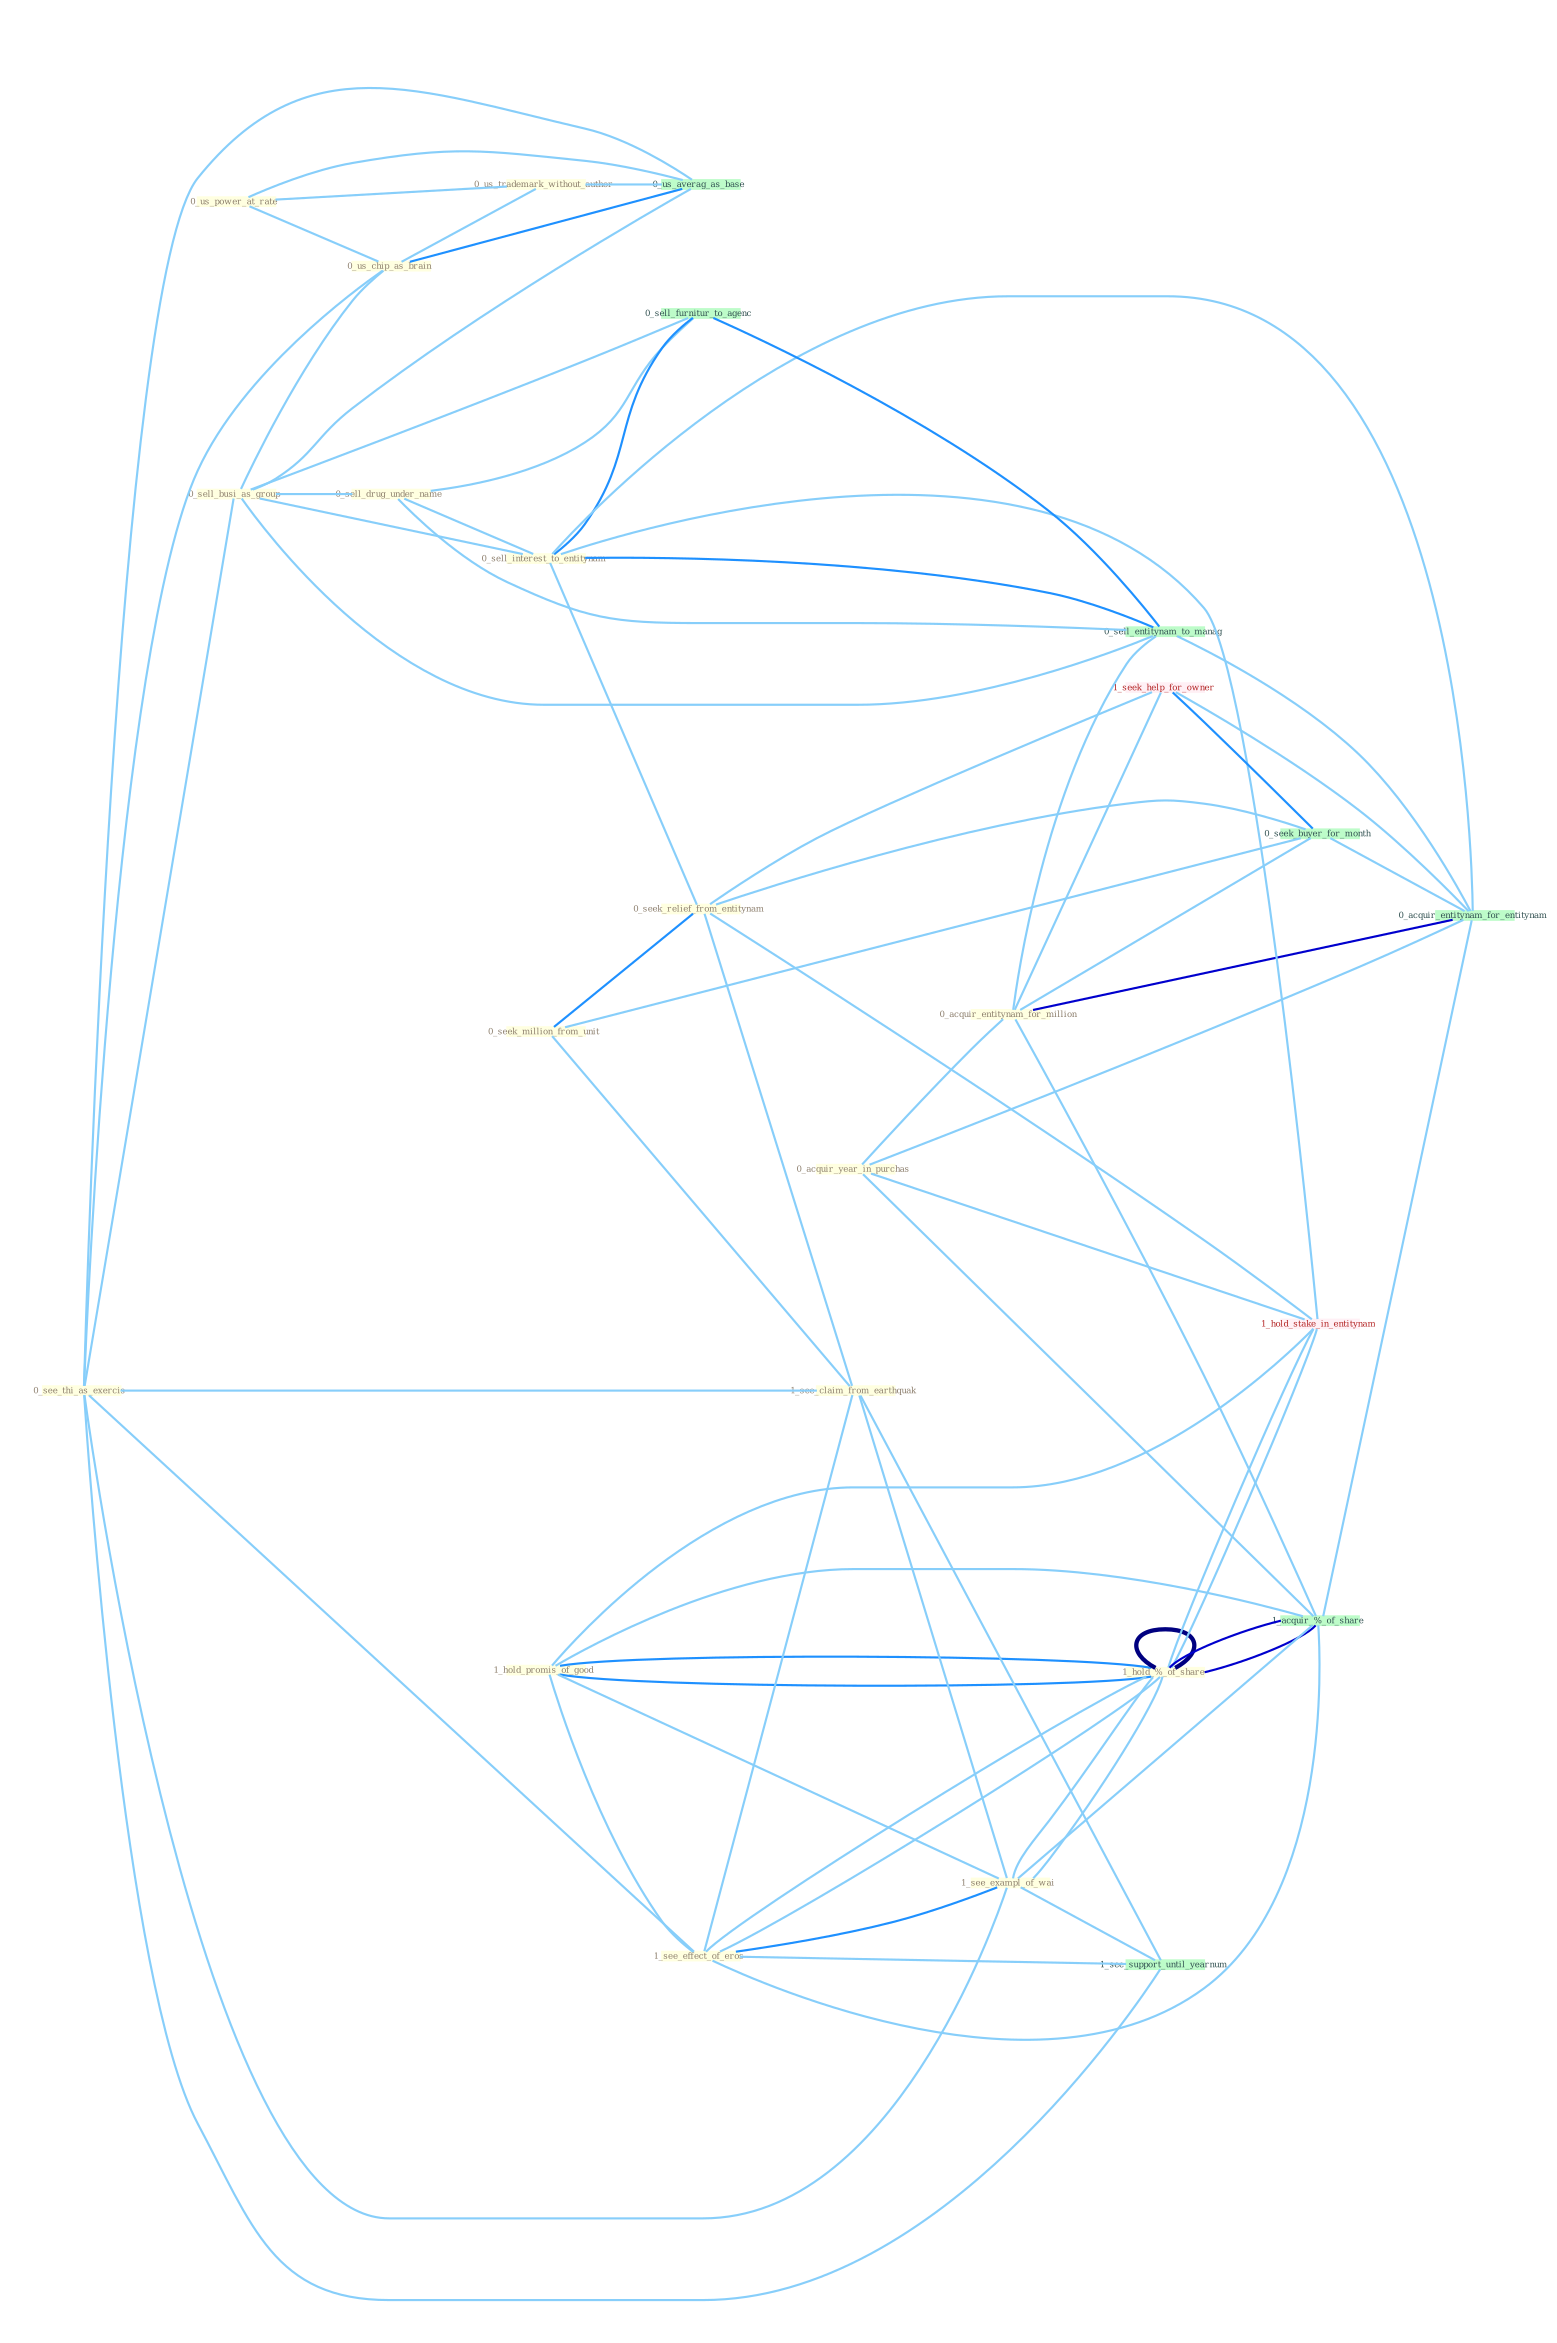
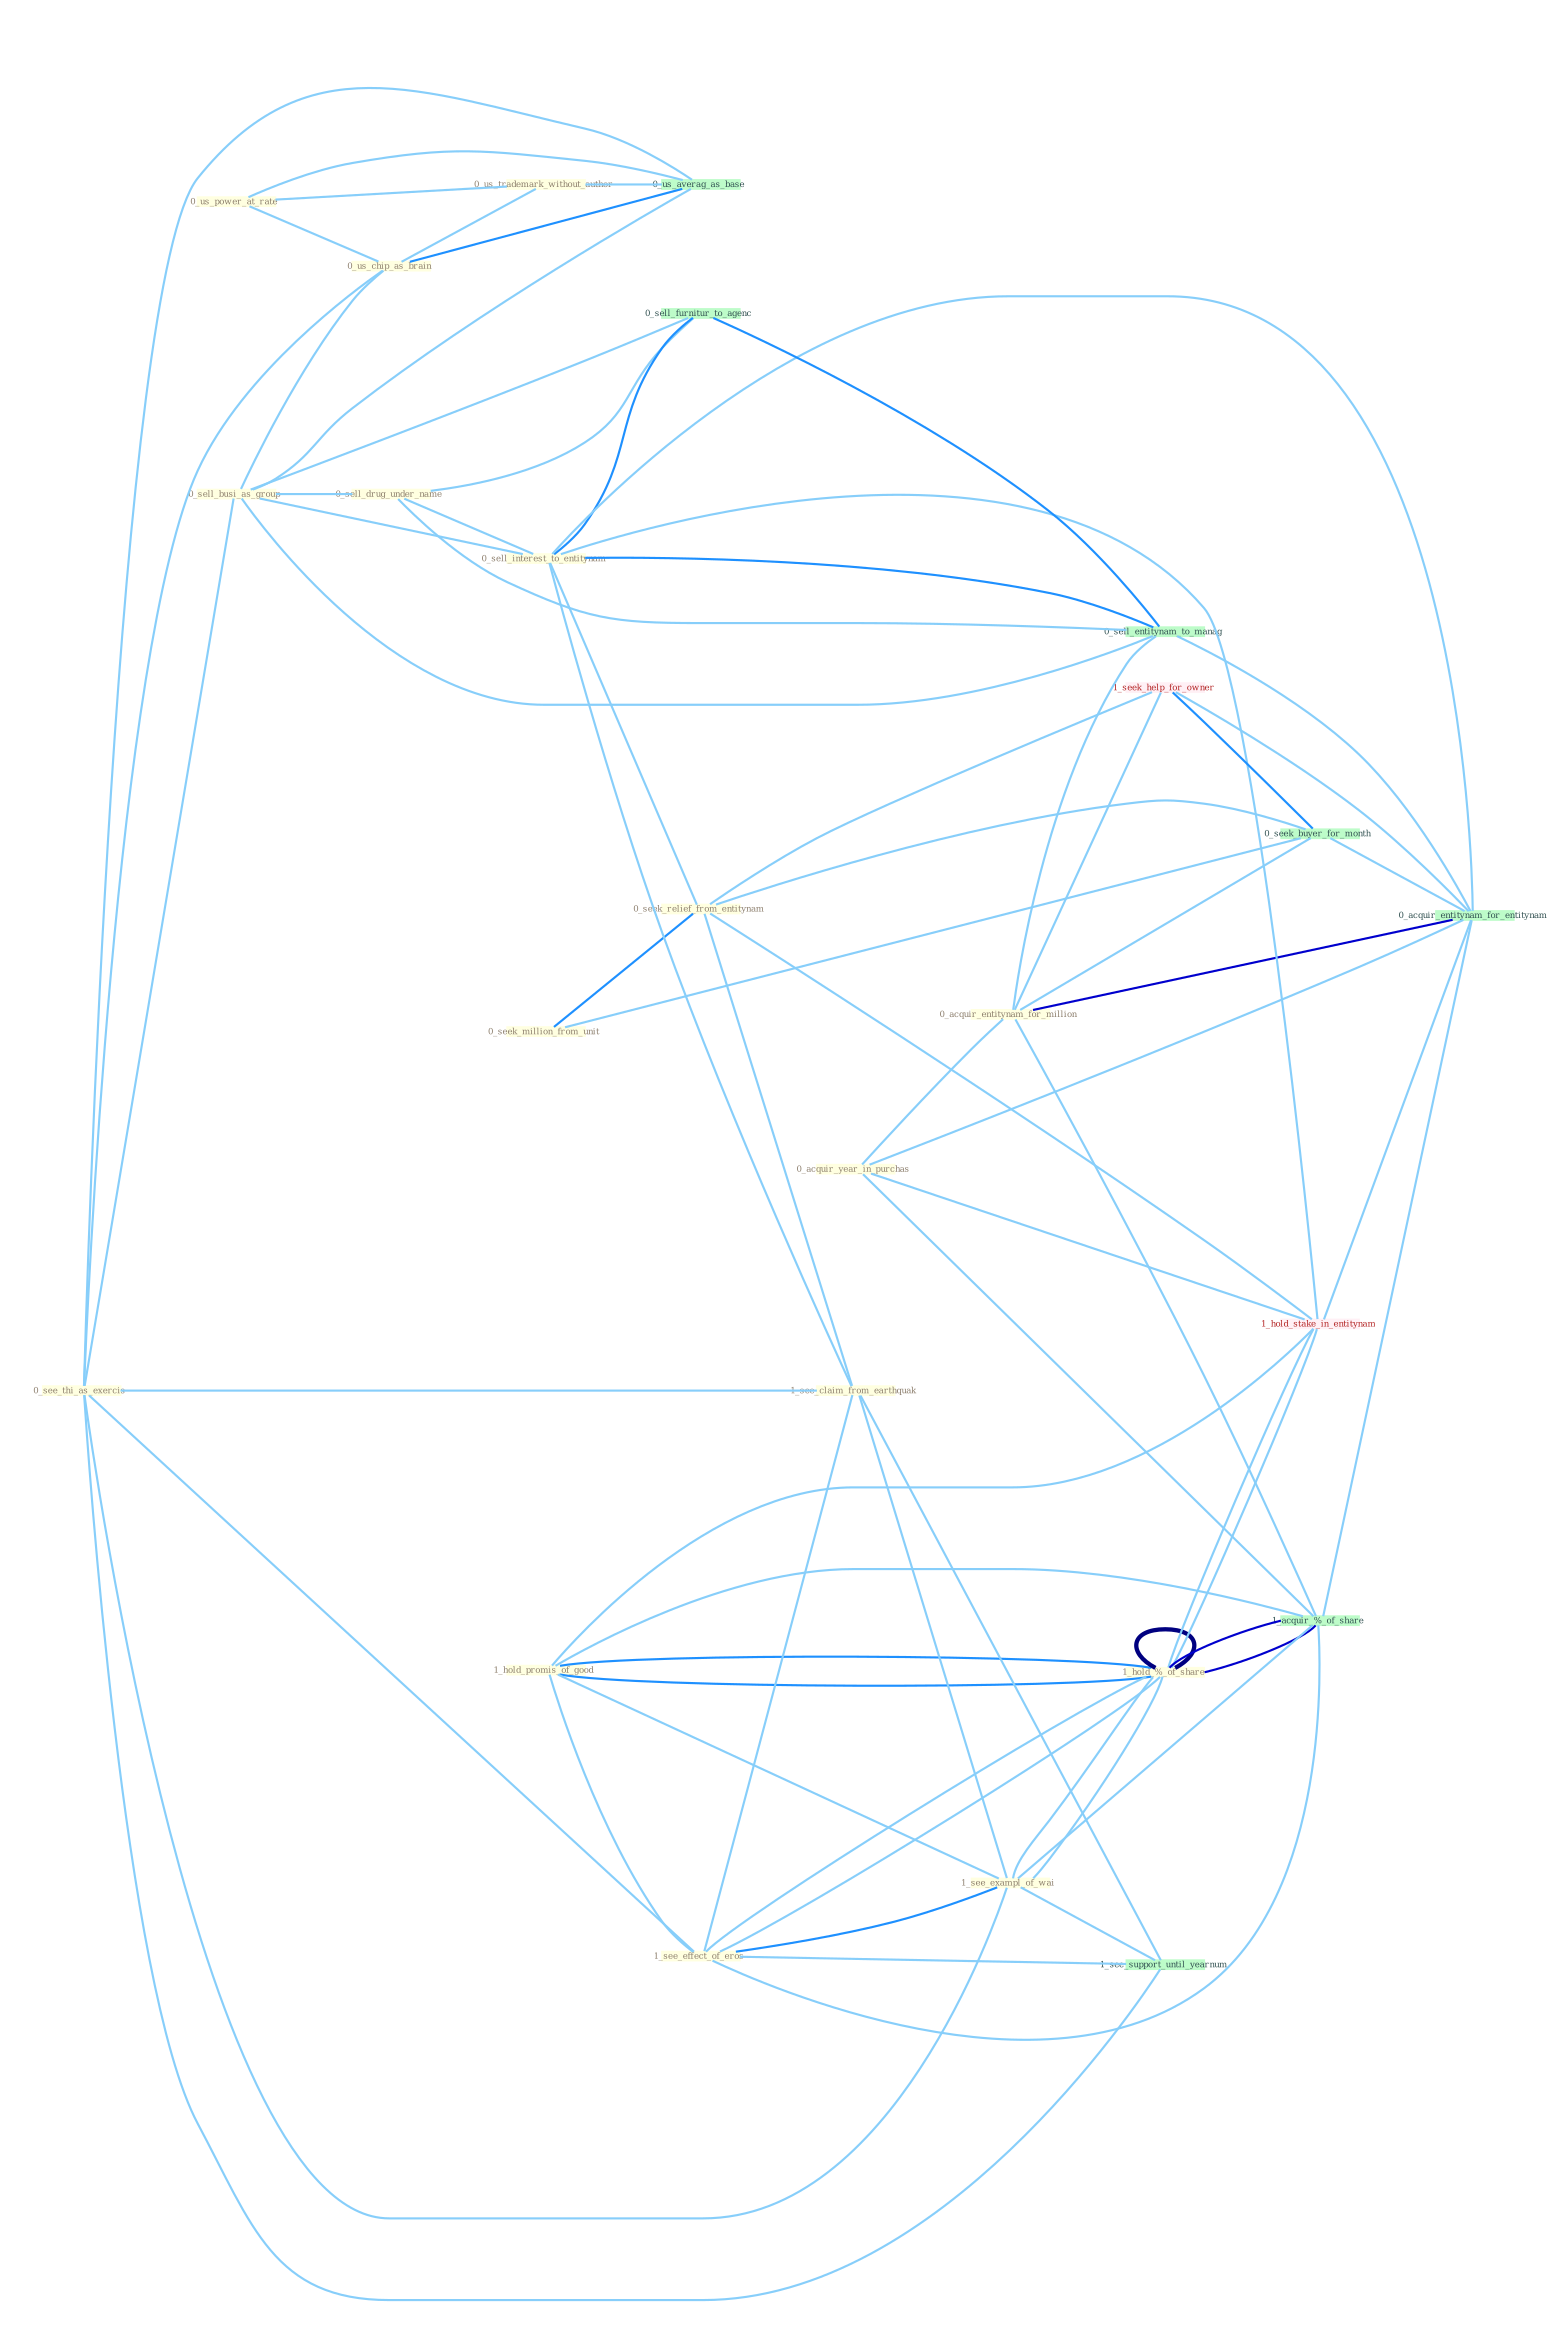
none -> (1398, 1120)
(701, 1211) -> (681, 982)
